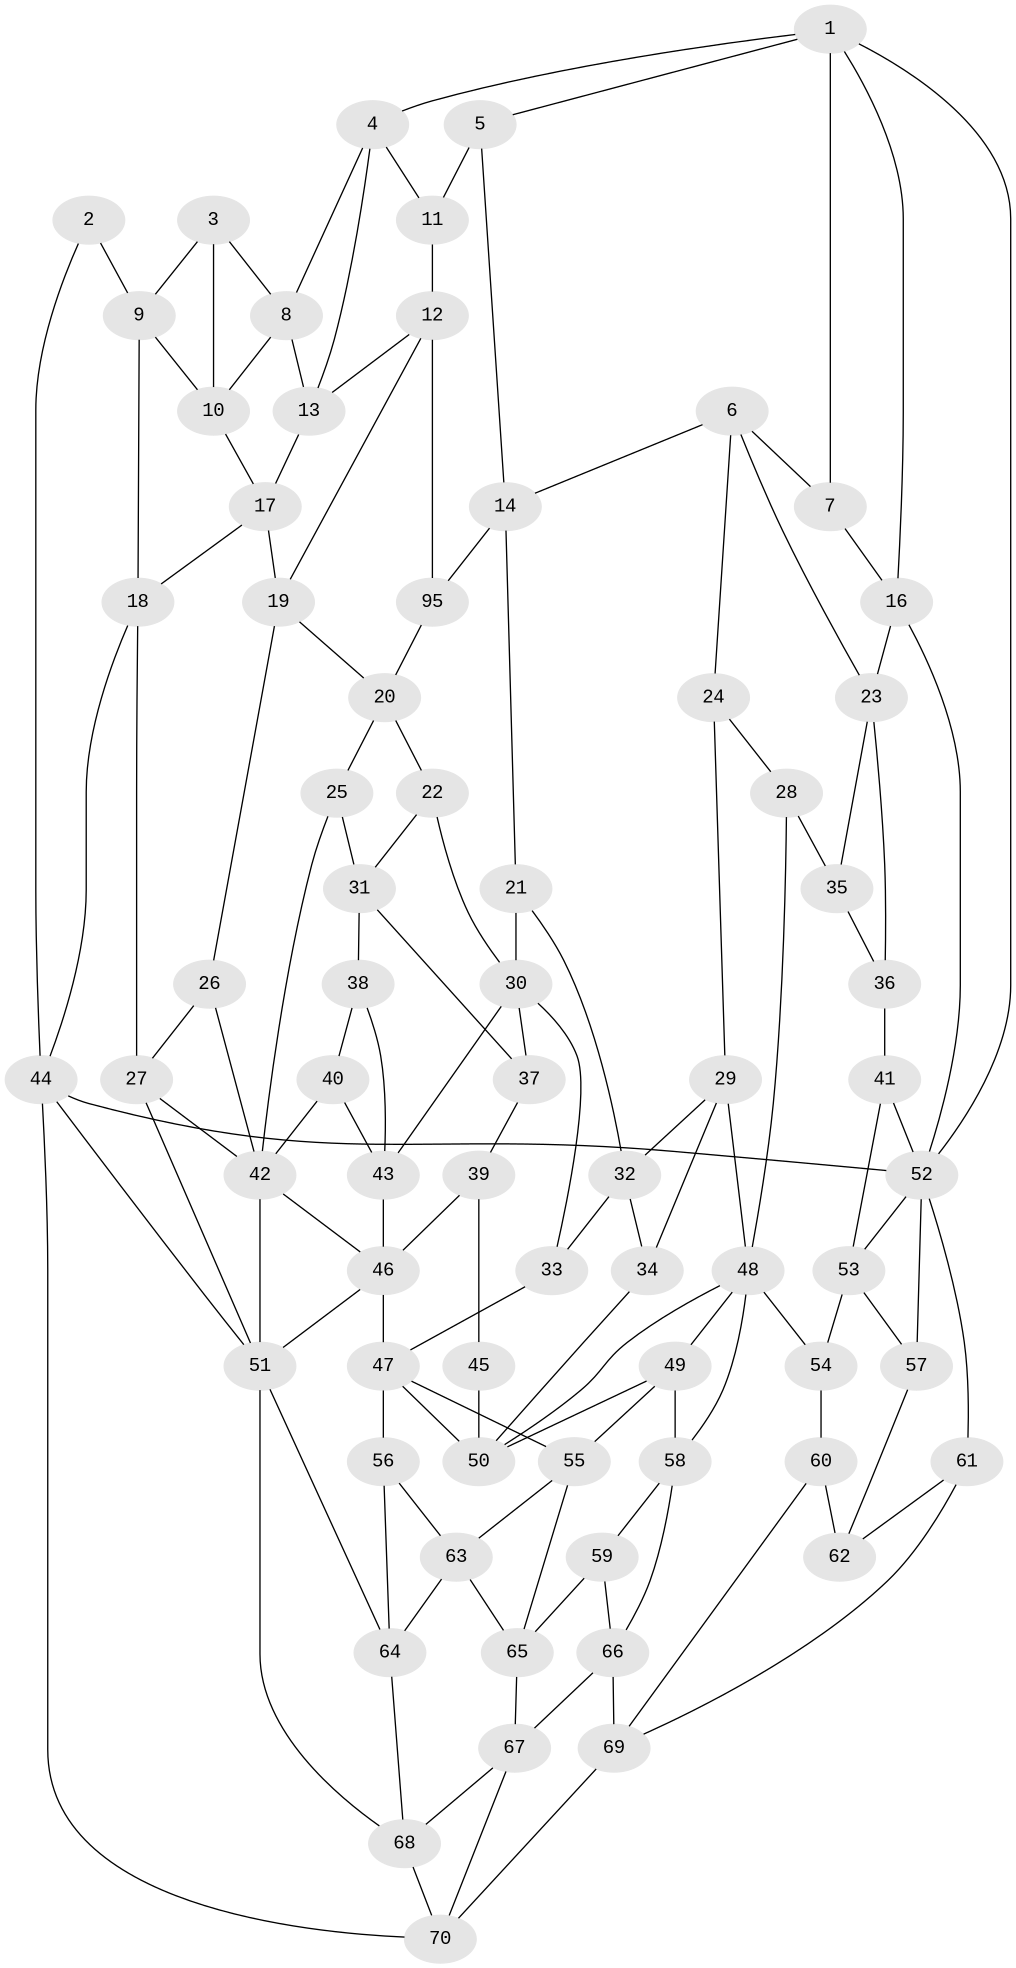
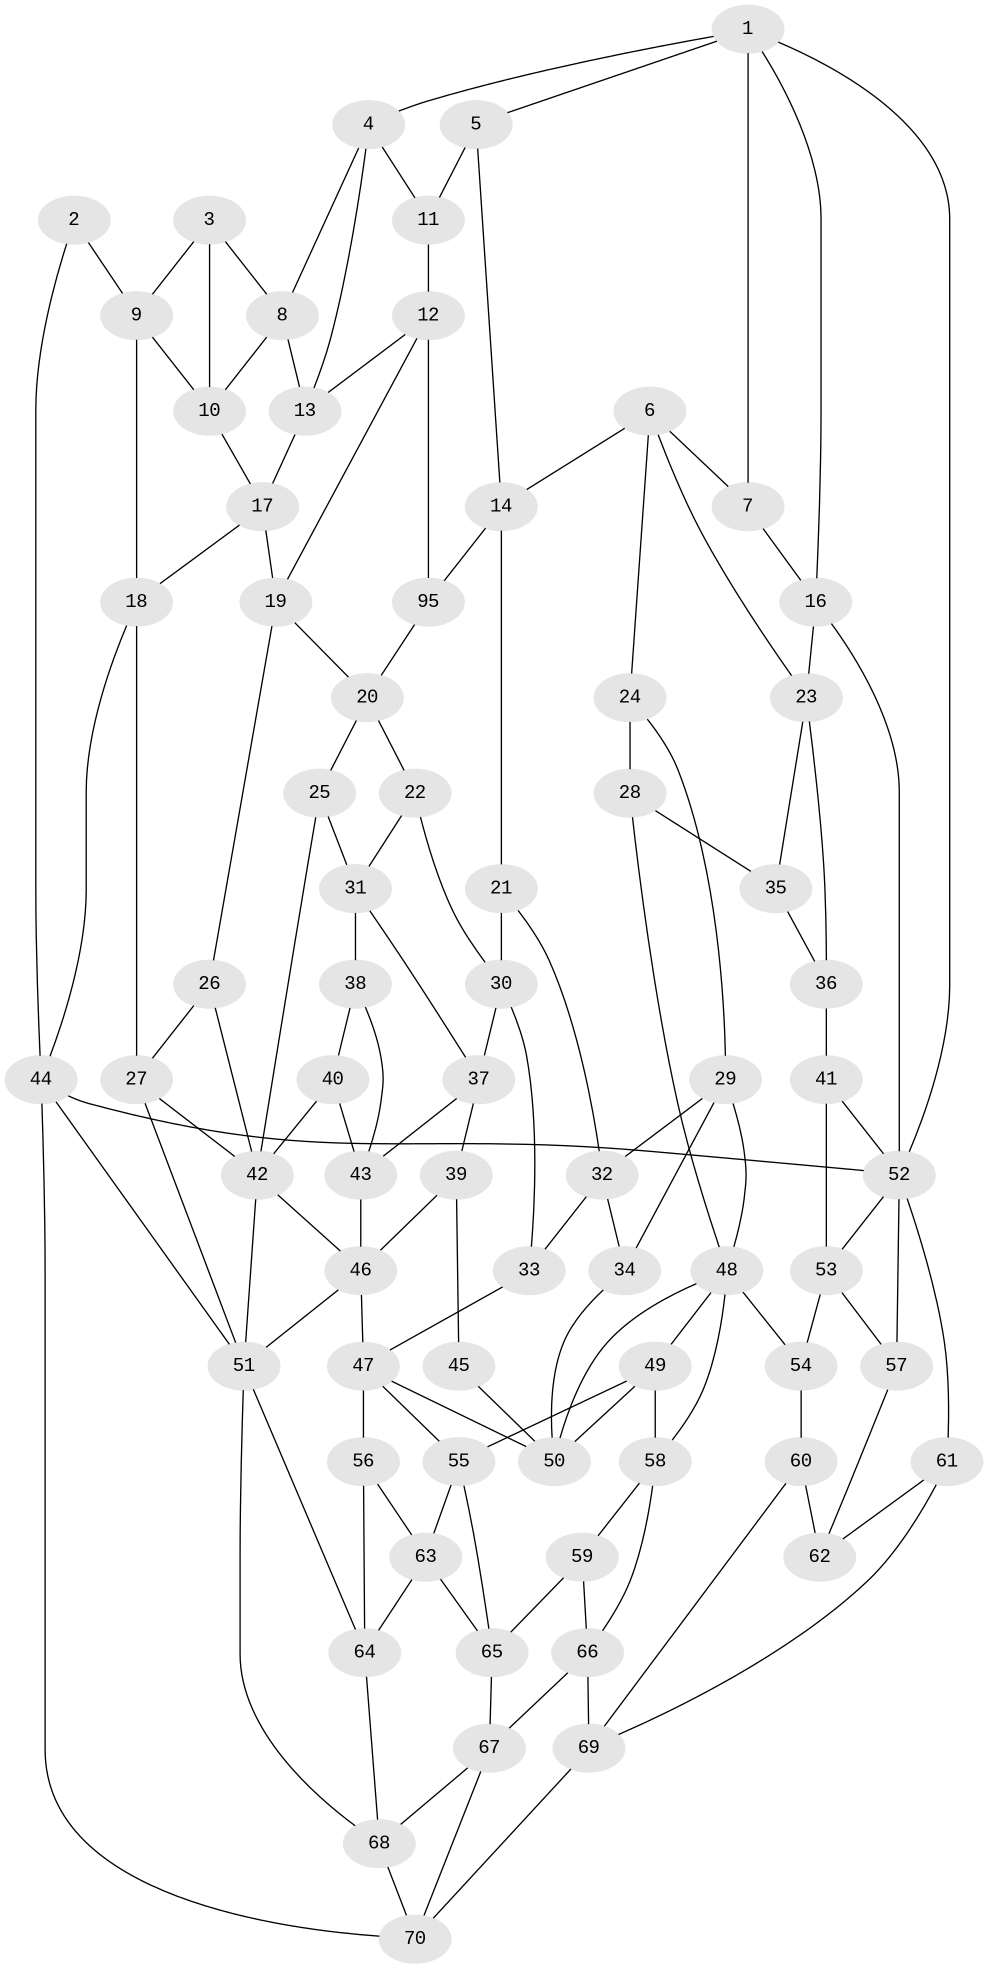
(450, 1080) -> (420, 1127)
